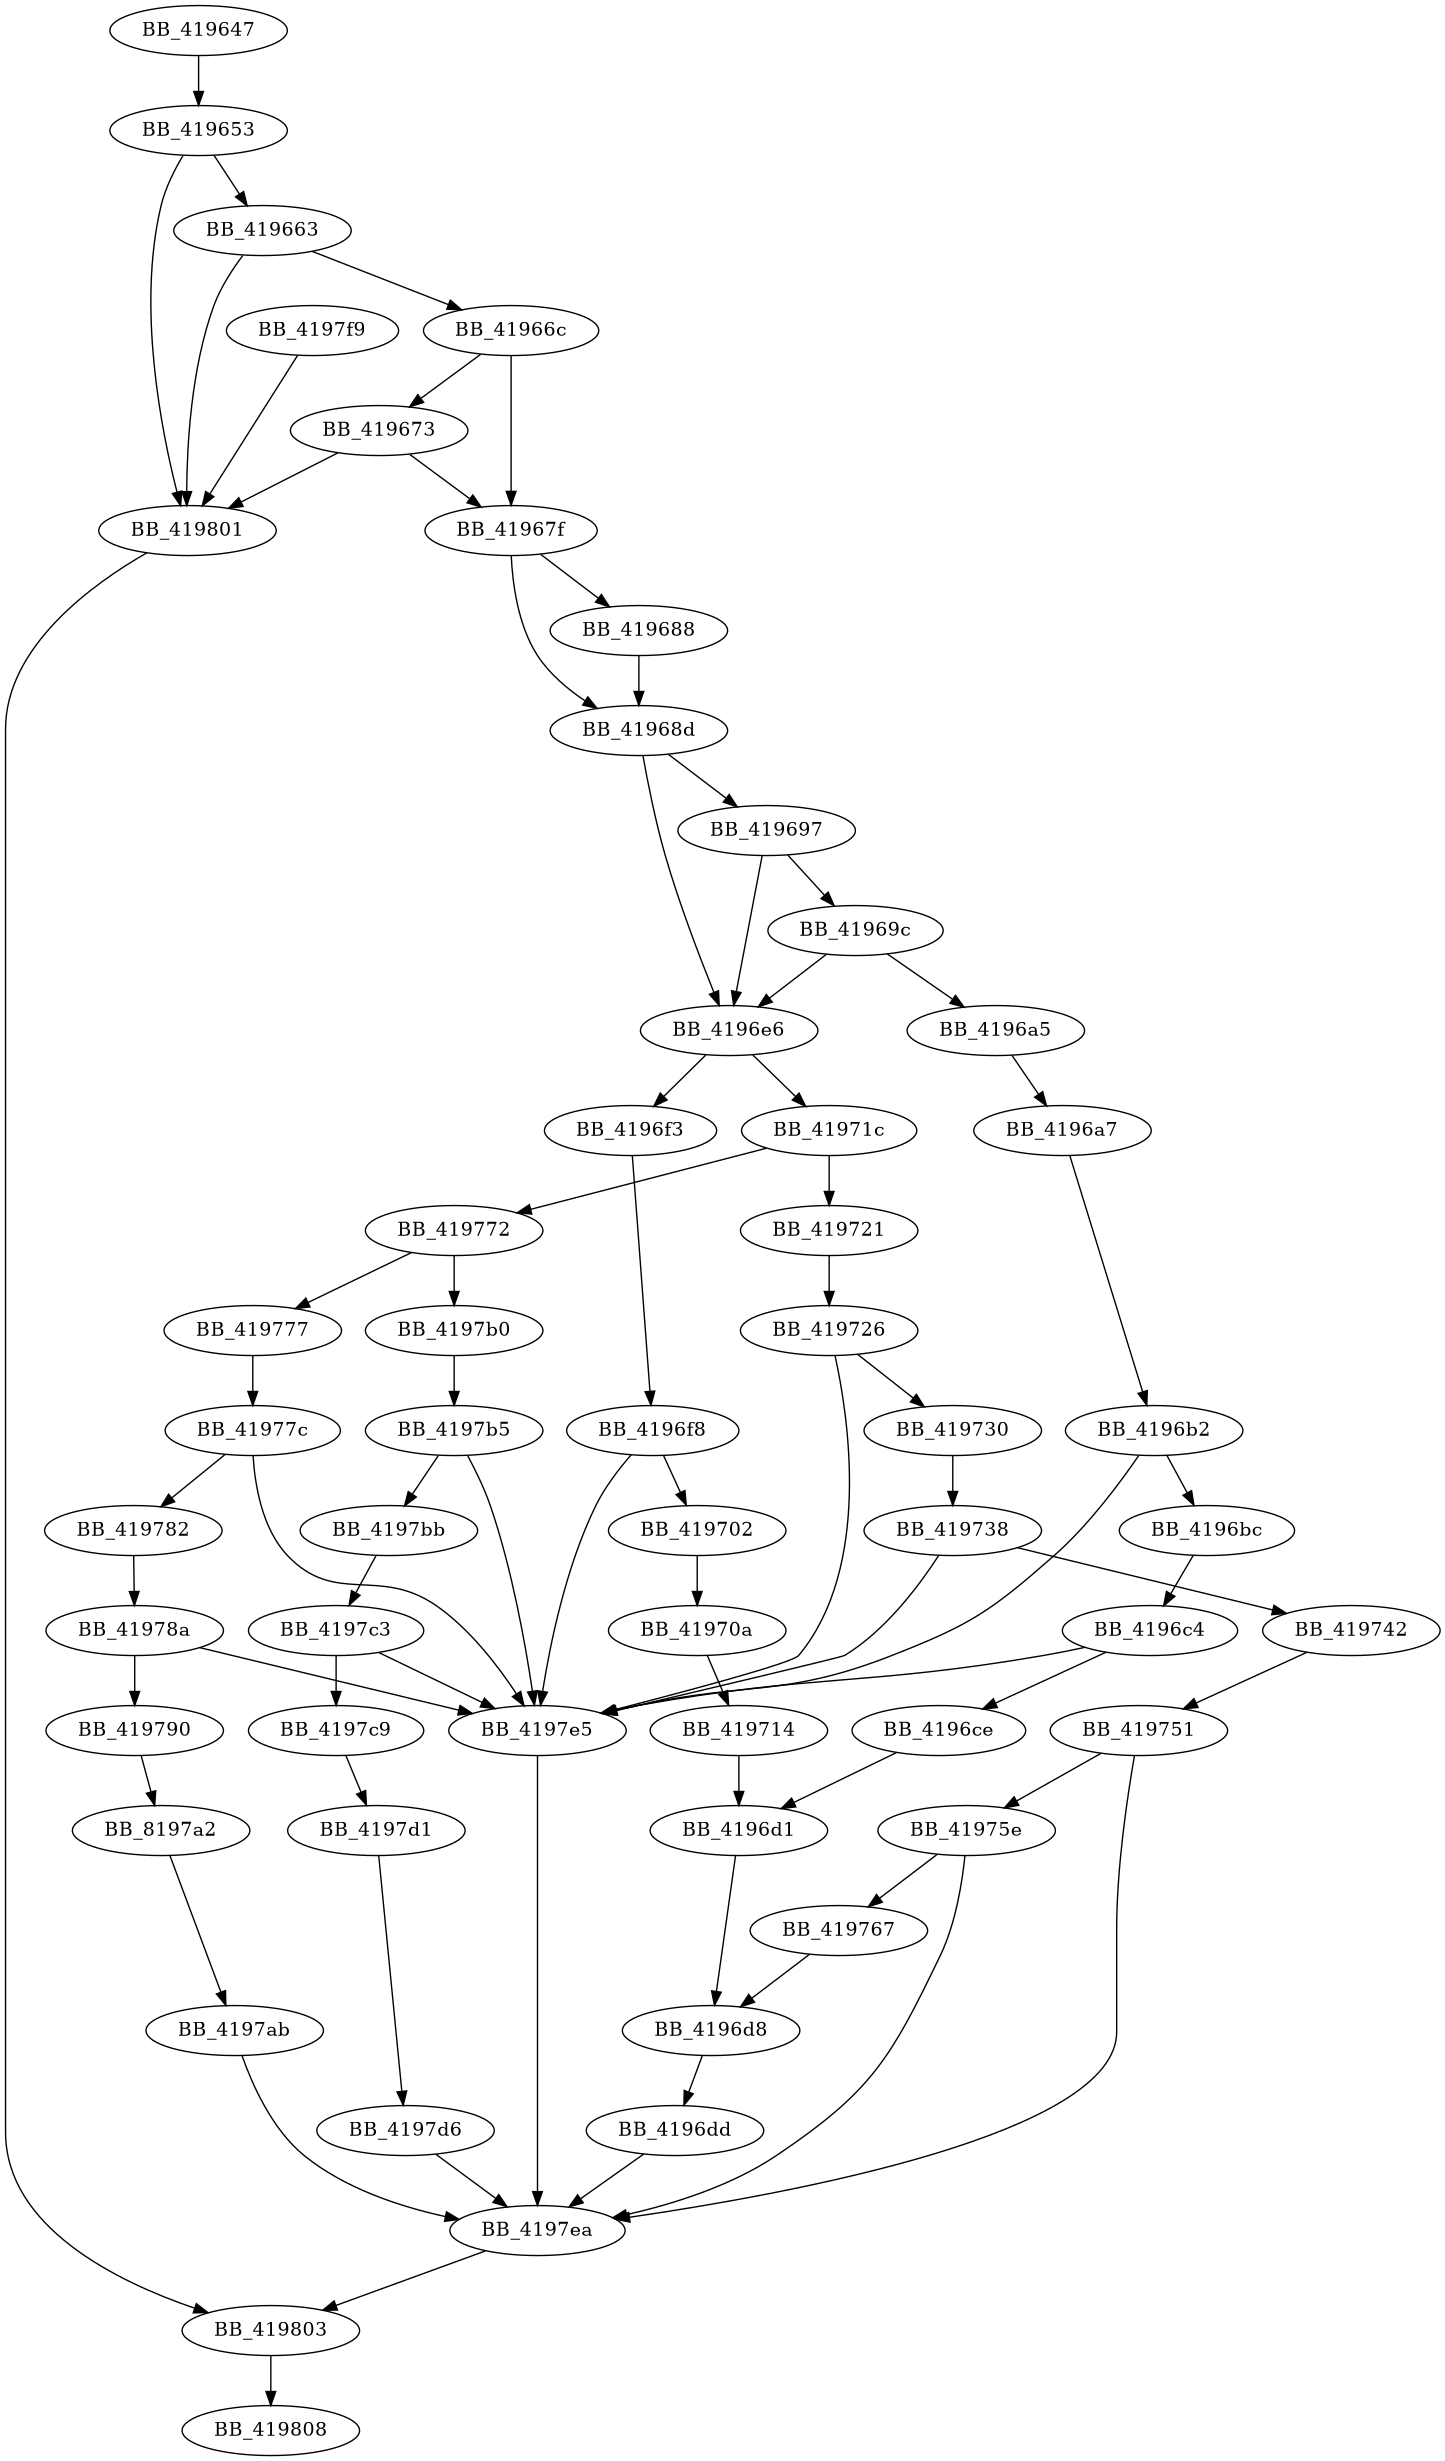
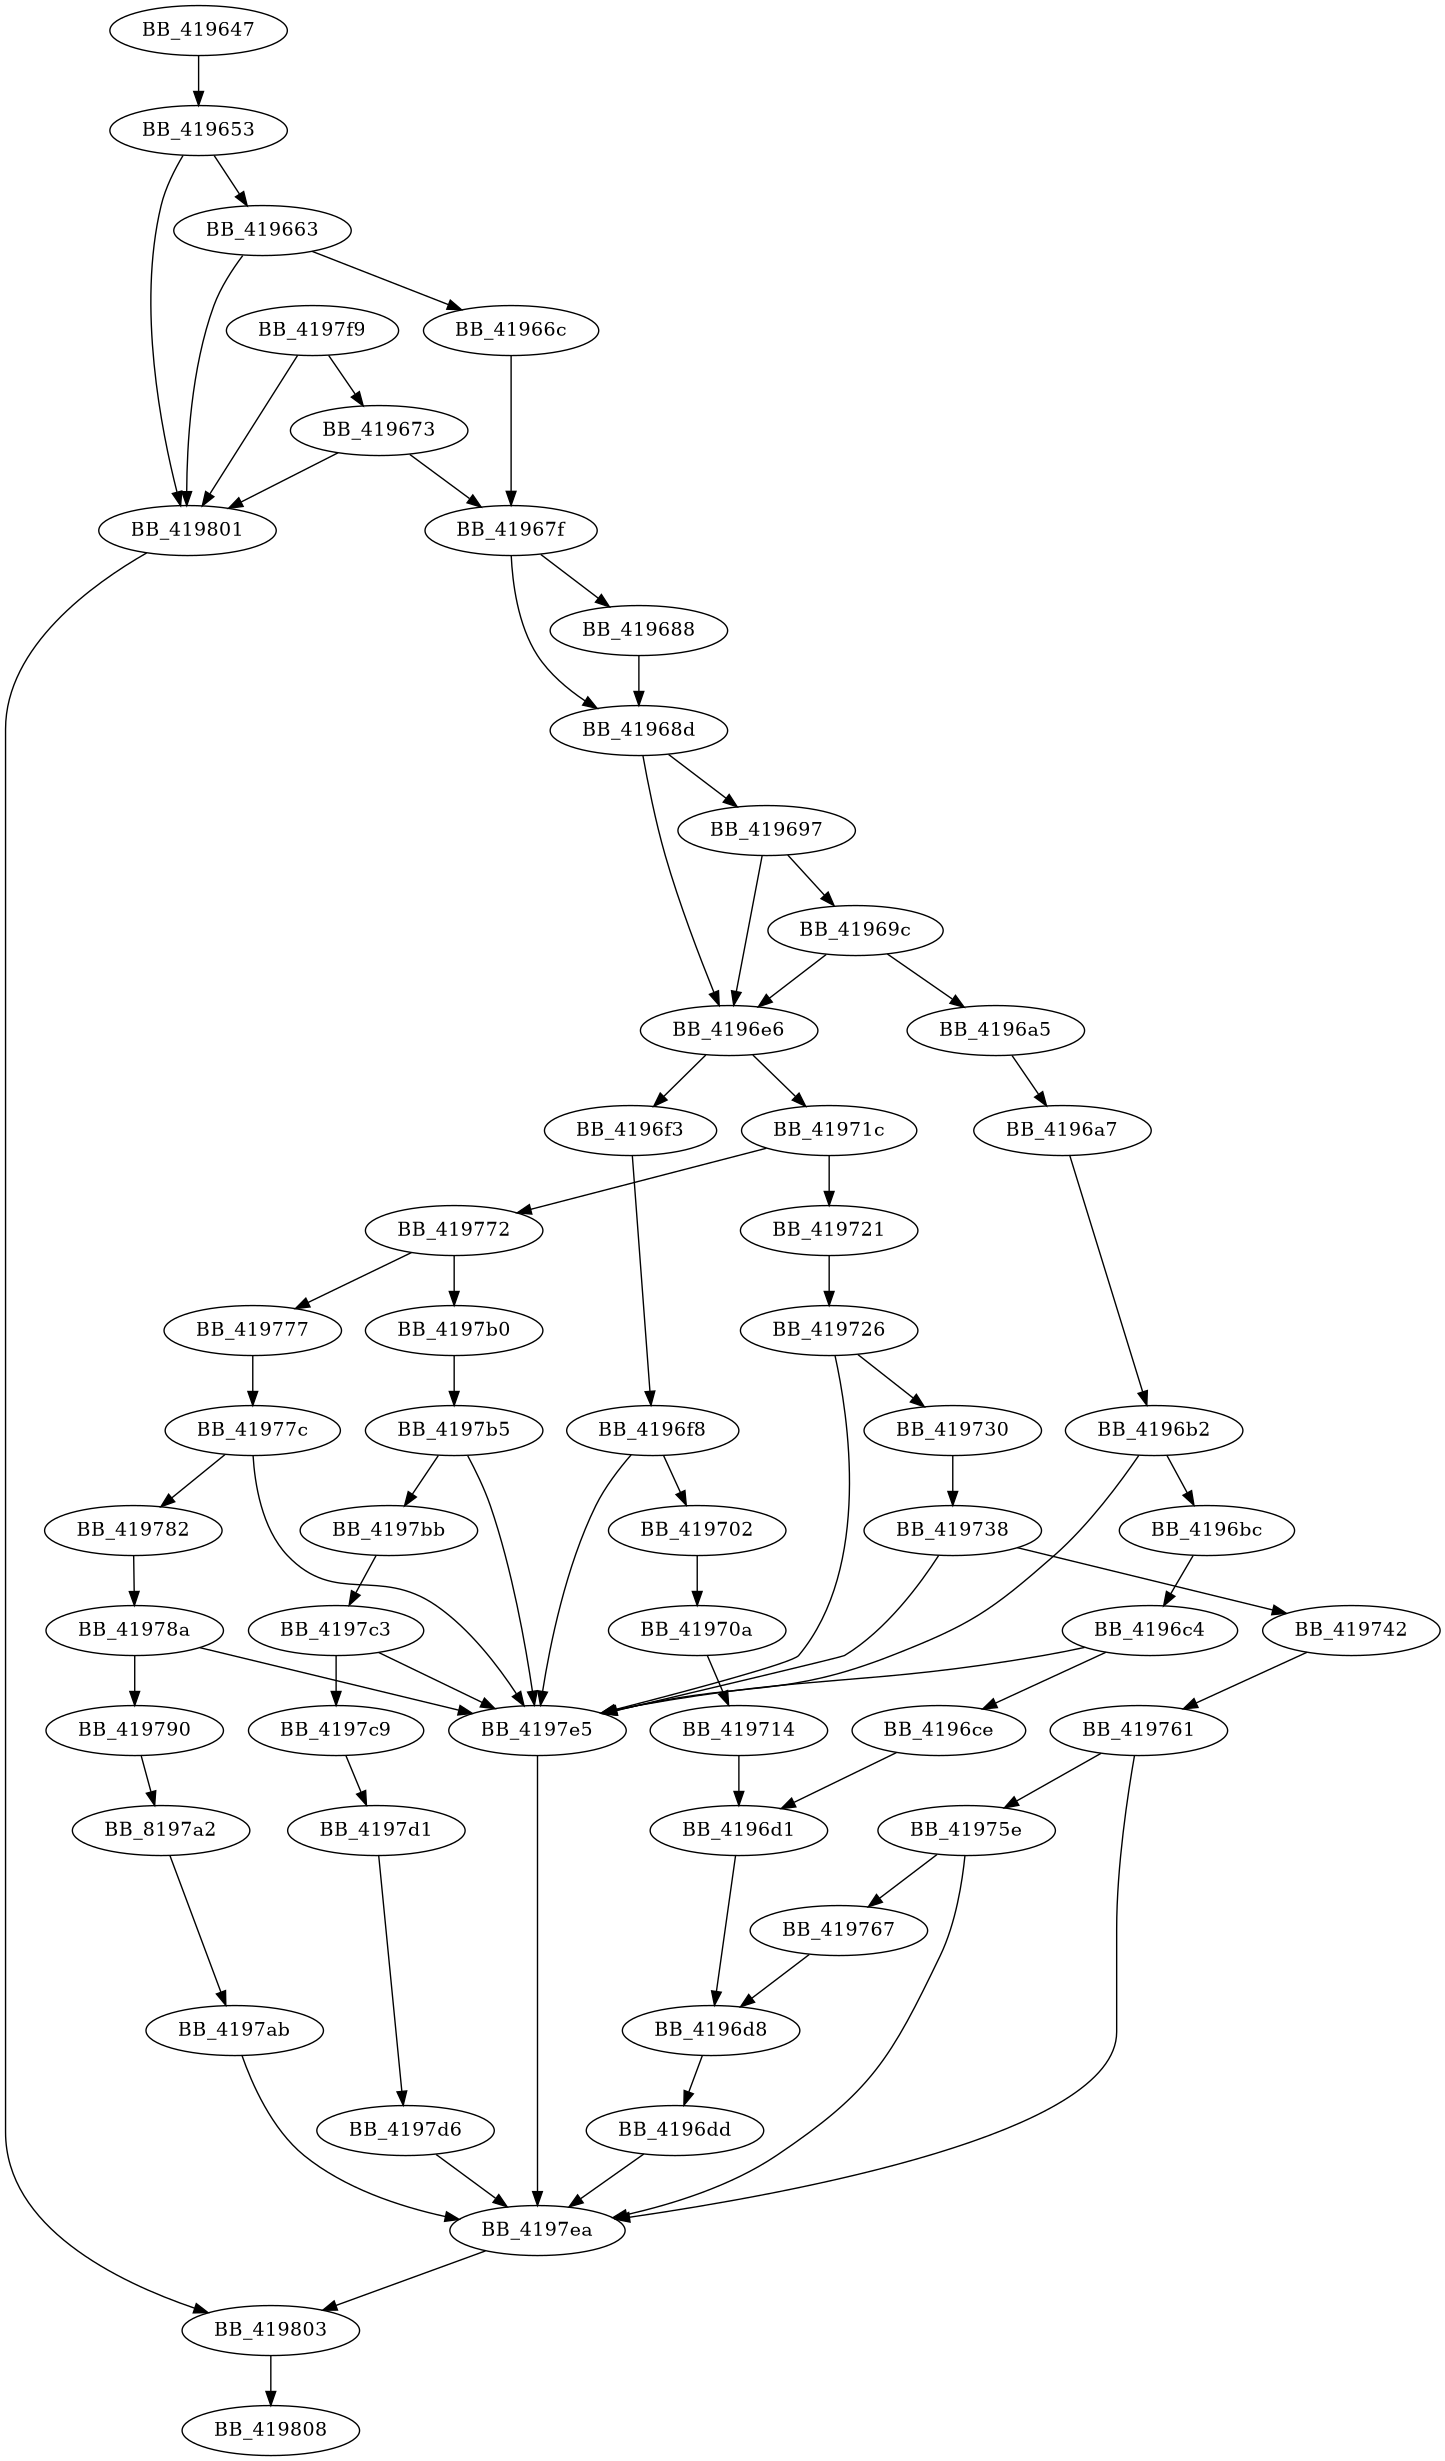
(451, 376) -> (342, 375)
(1139, 1731) -> (1139, 1731)
